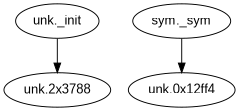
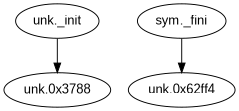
(182, 21) -> (182, 21)
(57, 90) -> (57, 90)
(182, 90) -> (182, 90)
